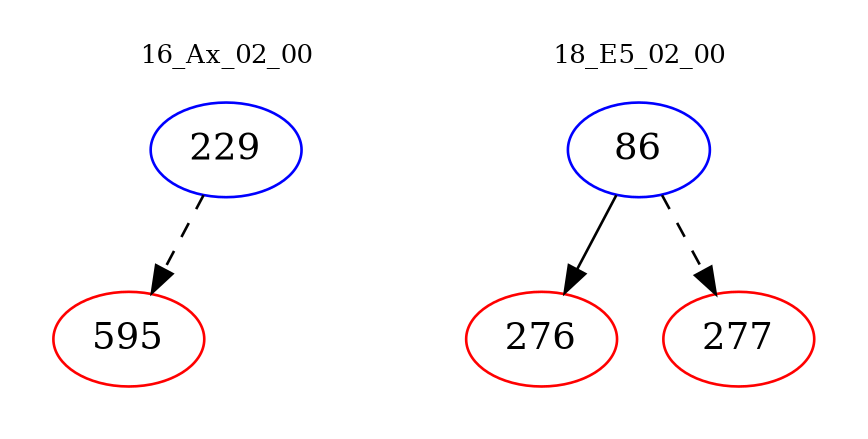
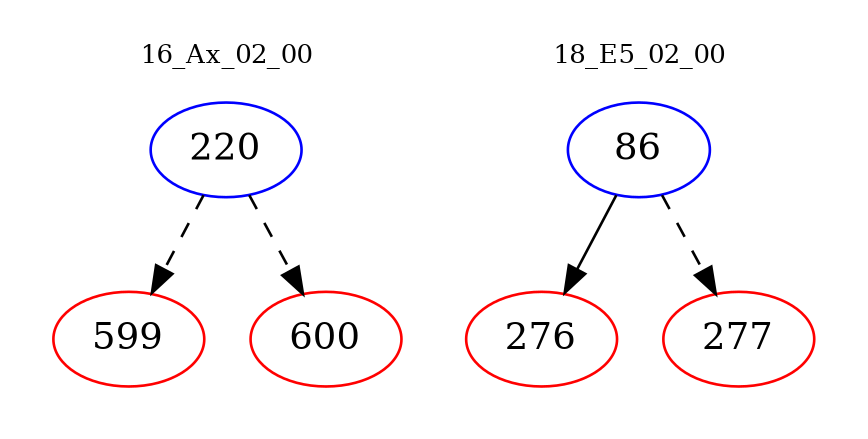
(226, 150) -> (226, 150)
(129, 339) -> (129, 339)
none -> (326, 339)
